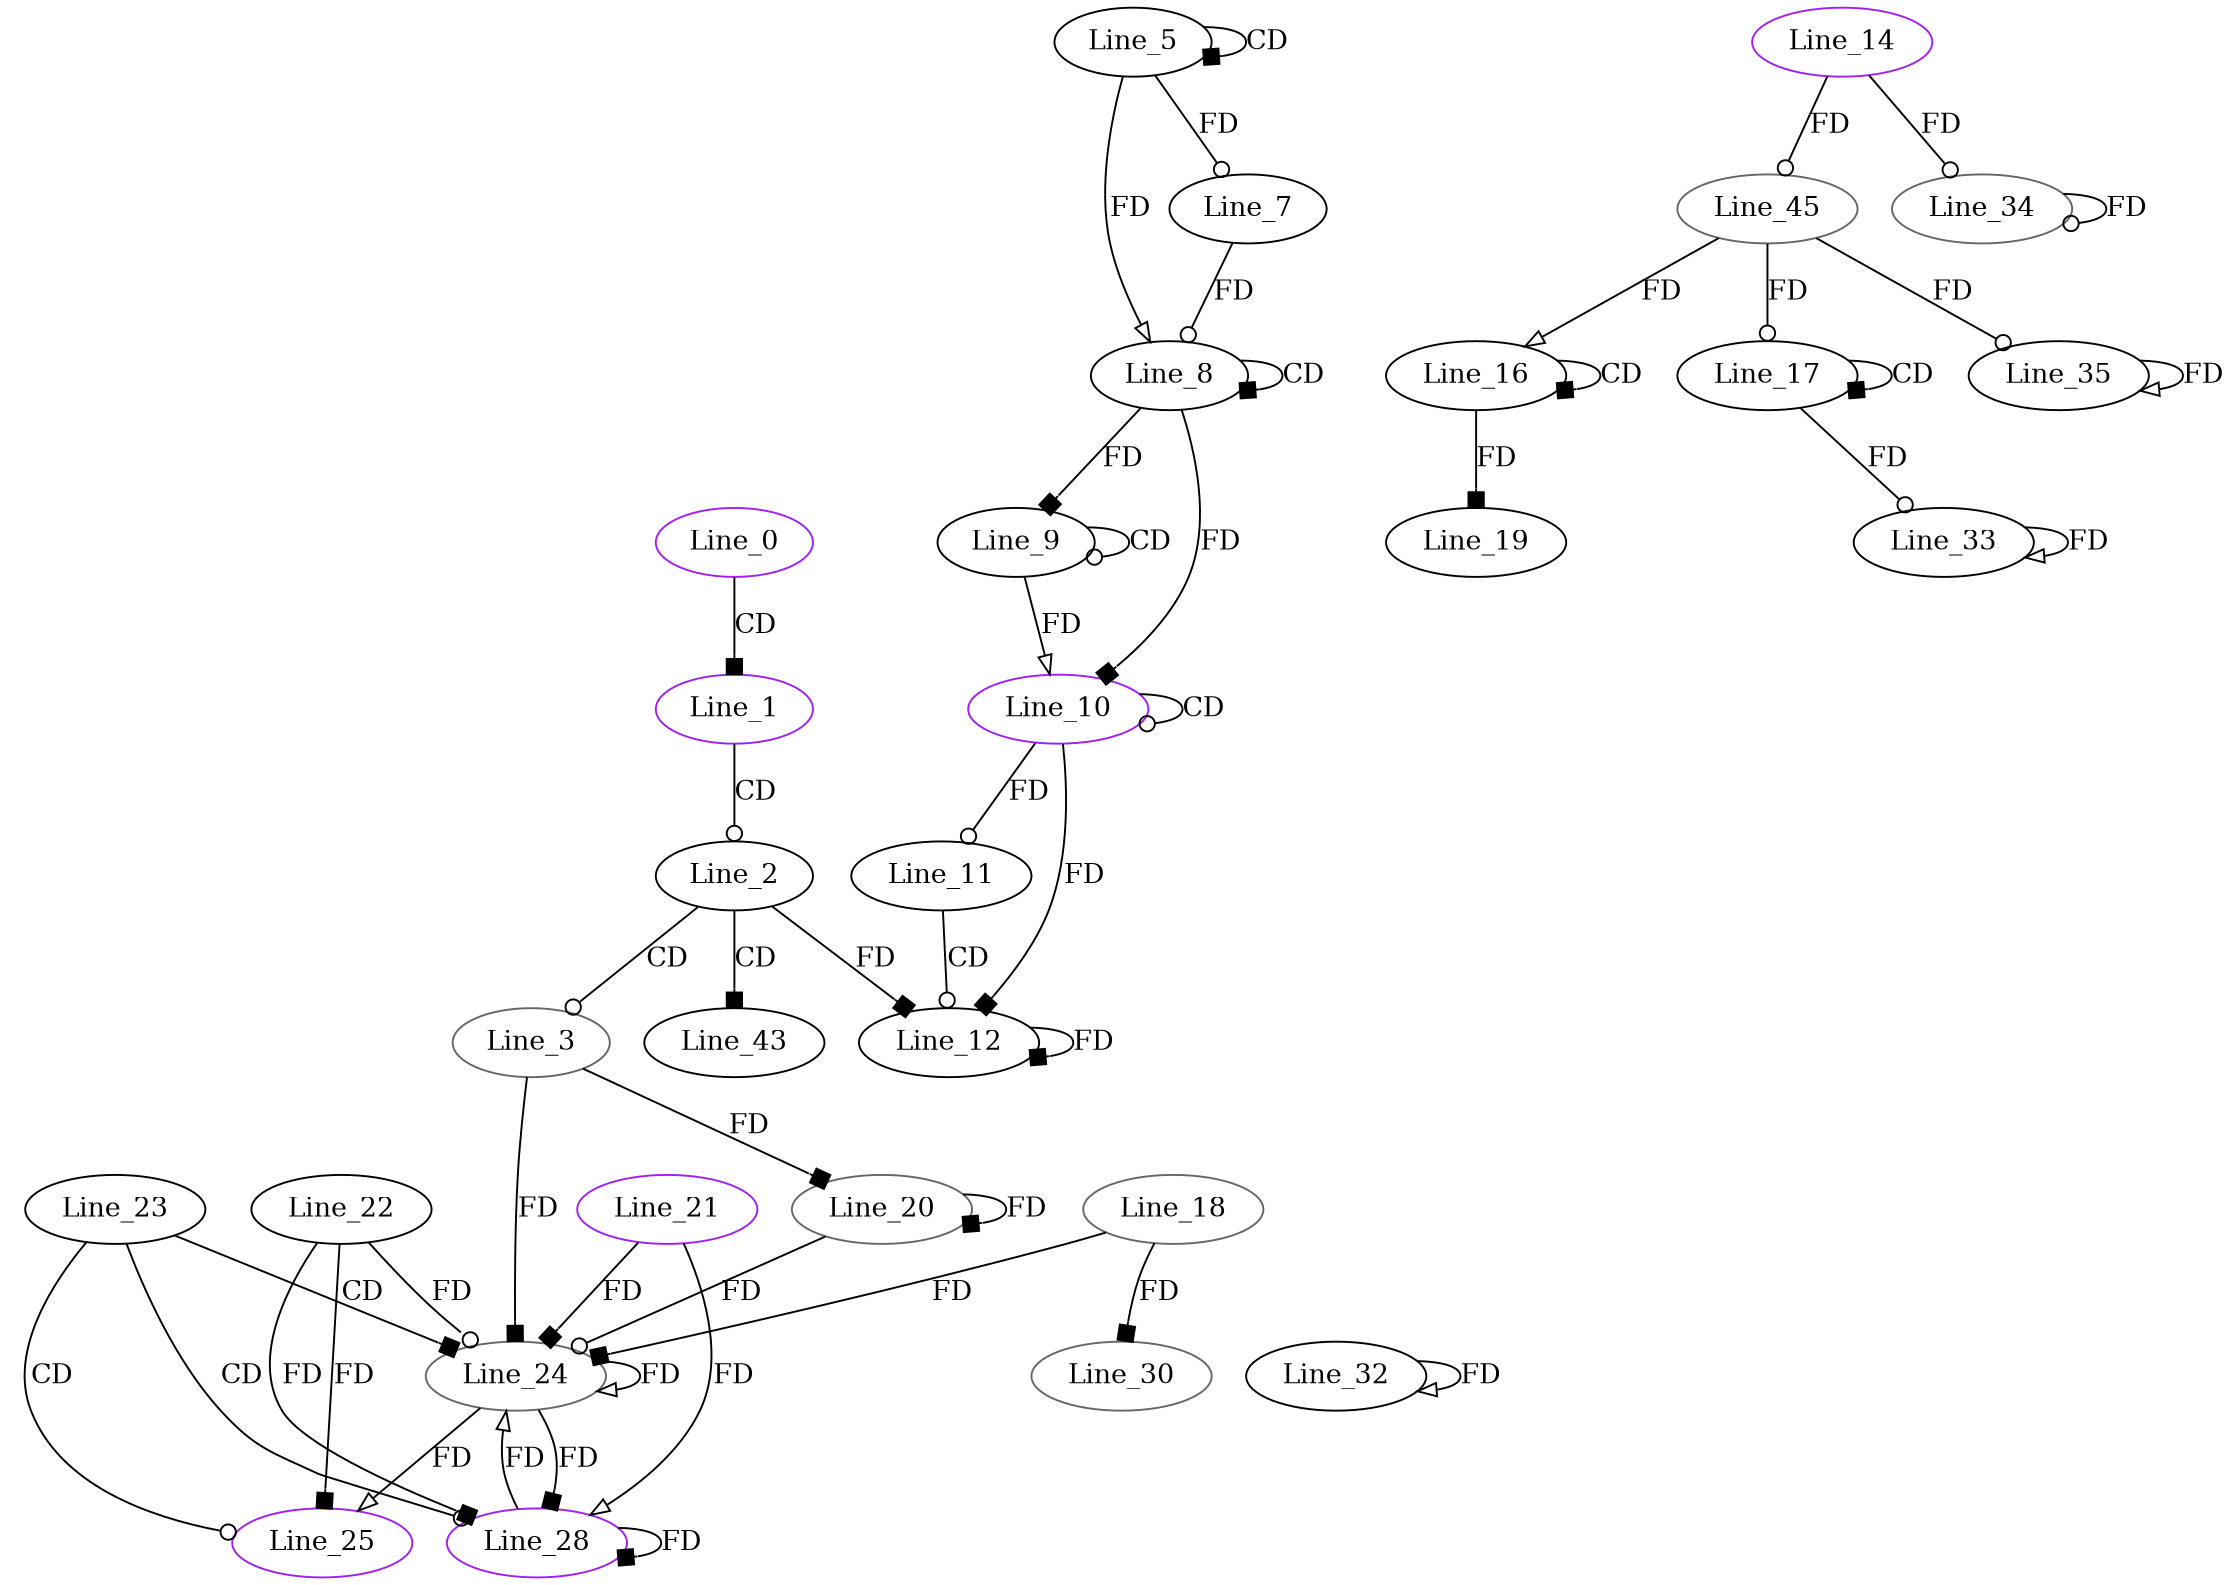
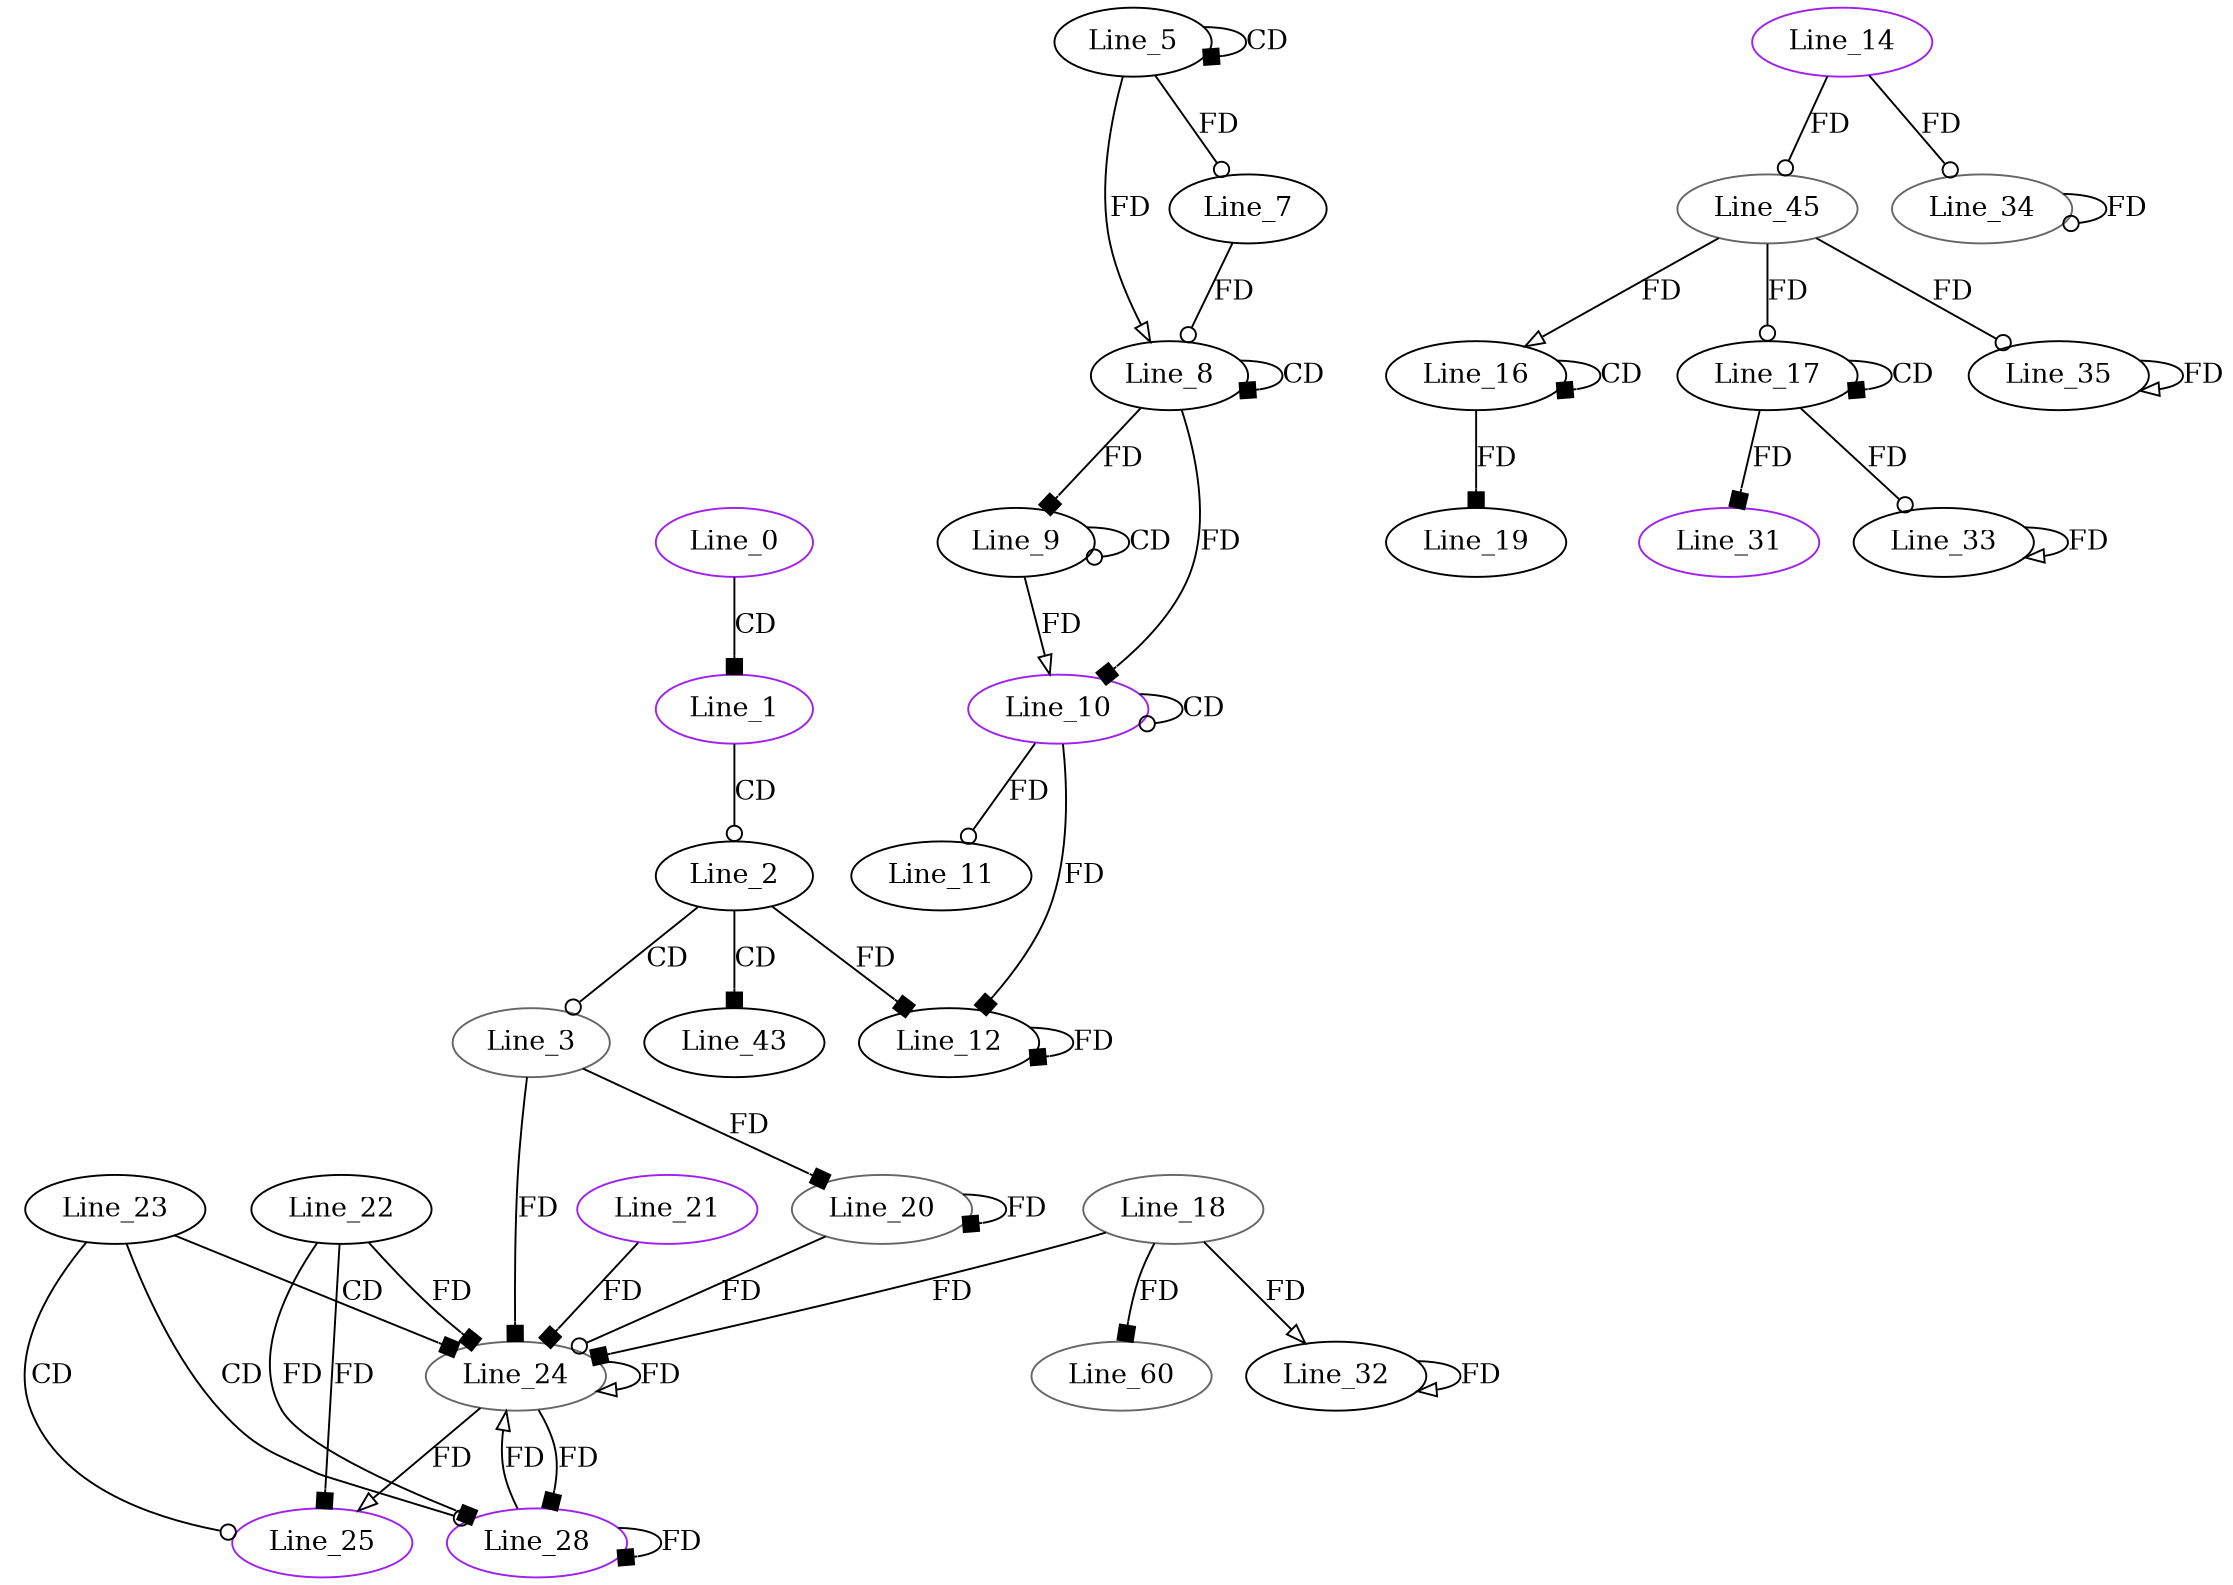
none -> (1729, 542)
(945, 952) -> none
none -> (1248, 1286)
(413, 1289) -> (413, 1289)
(1122, 1376) -> (1122, 1376)
(706, 1392) -> none
